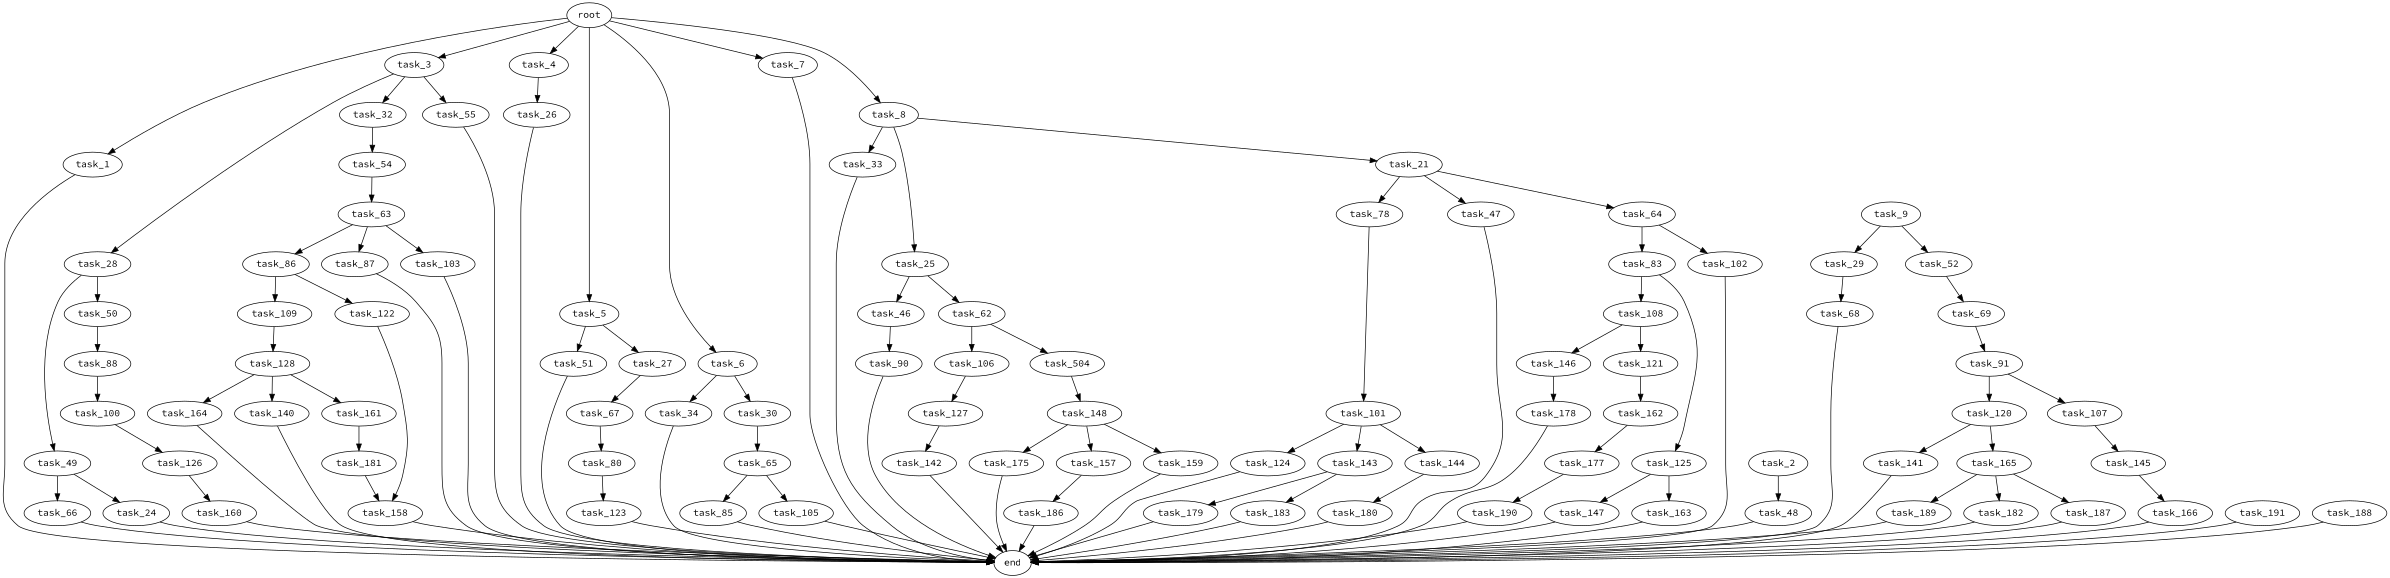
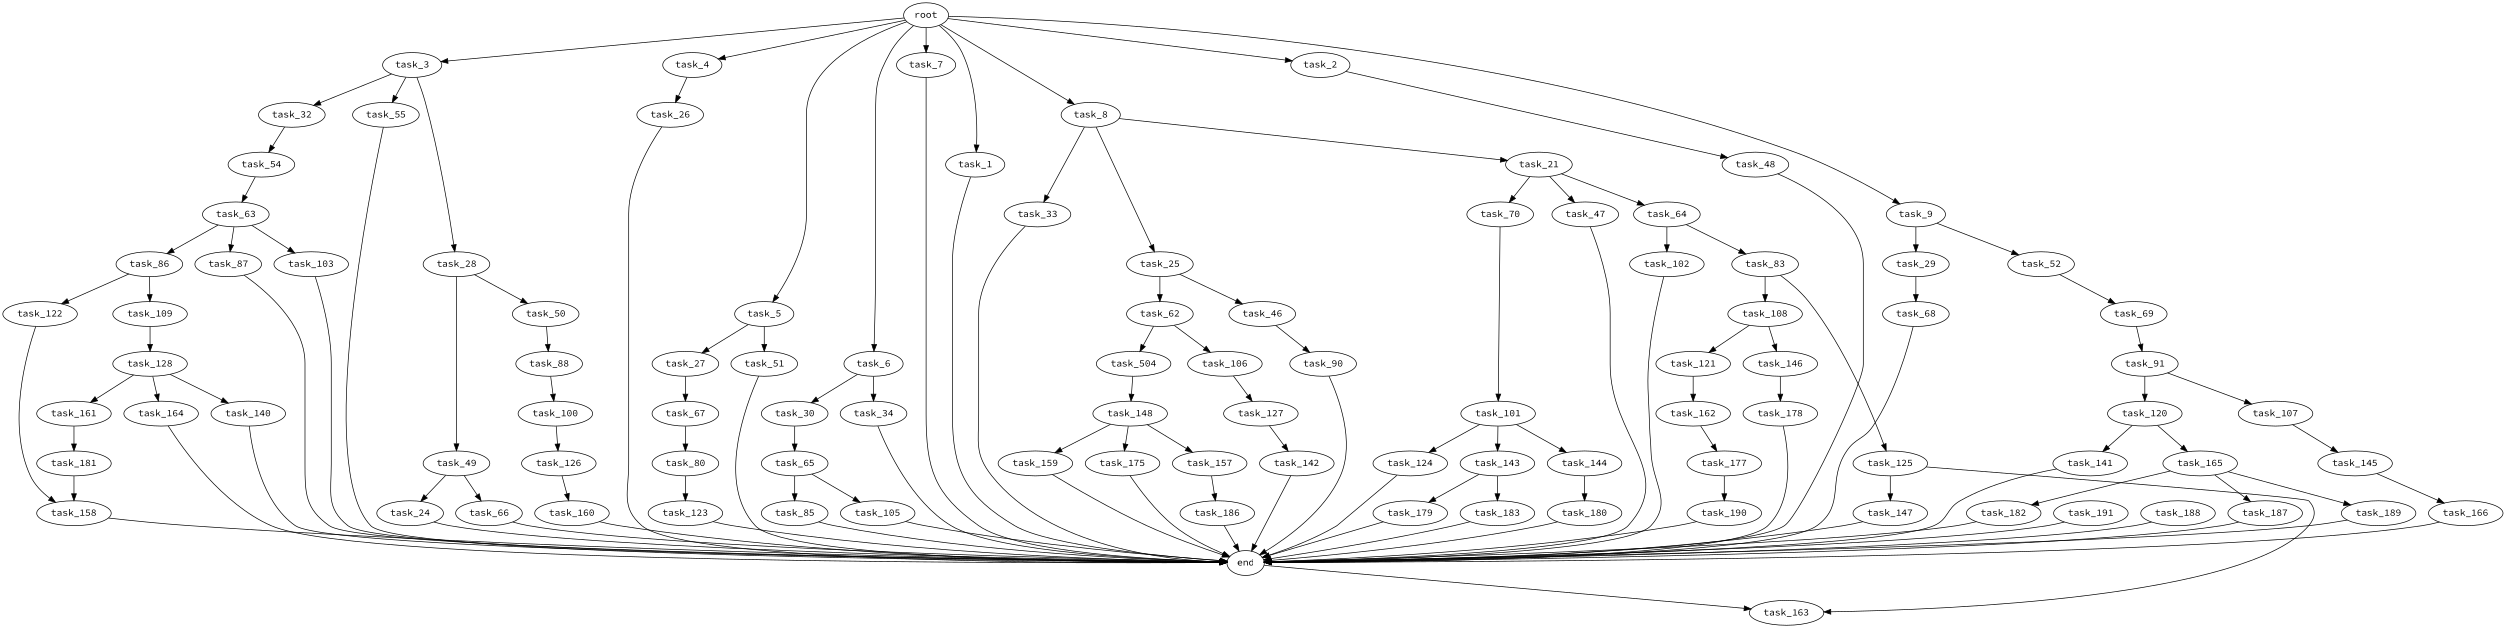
none -> (1117, 39)
none -> (1431, 62)
(1370, 214) -> (1500, 214)
(1341, 555) -> (1504, 587)
